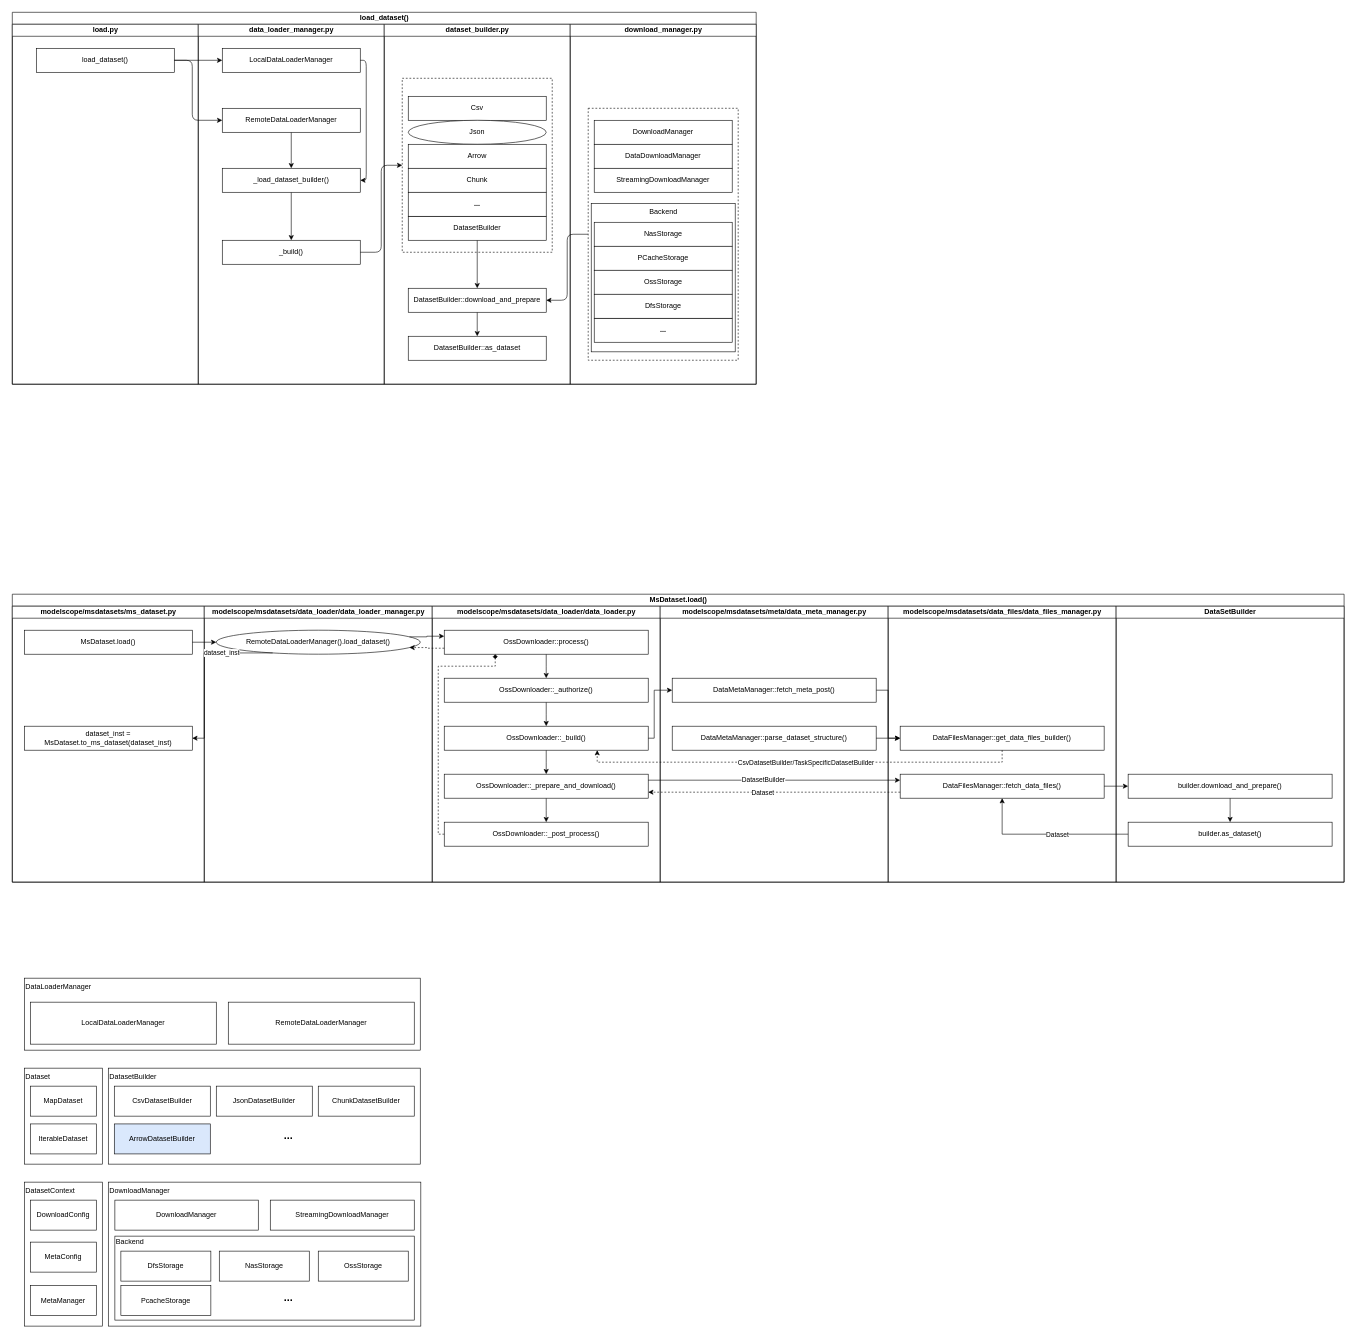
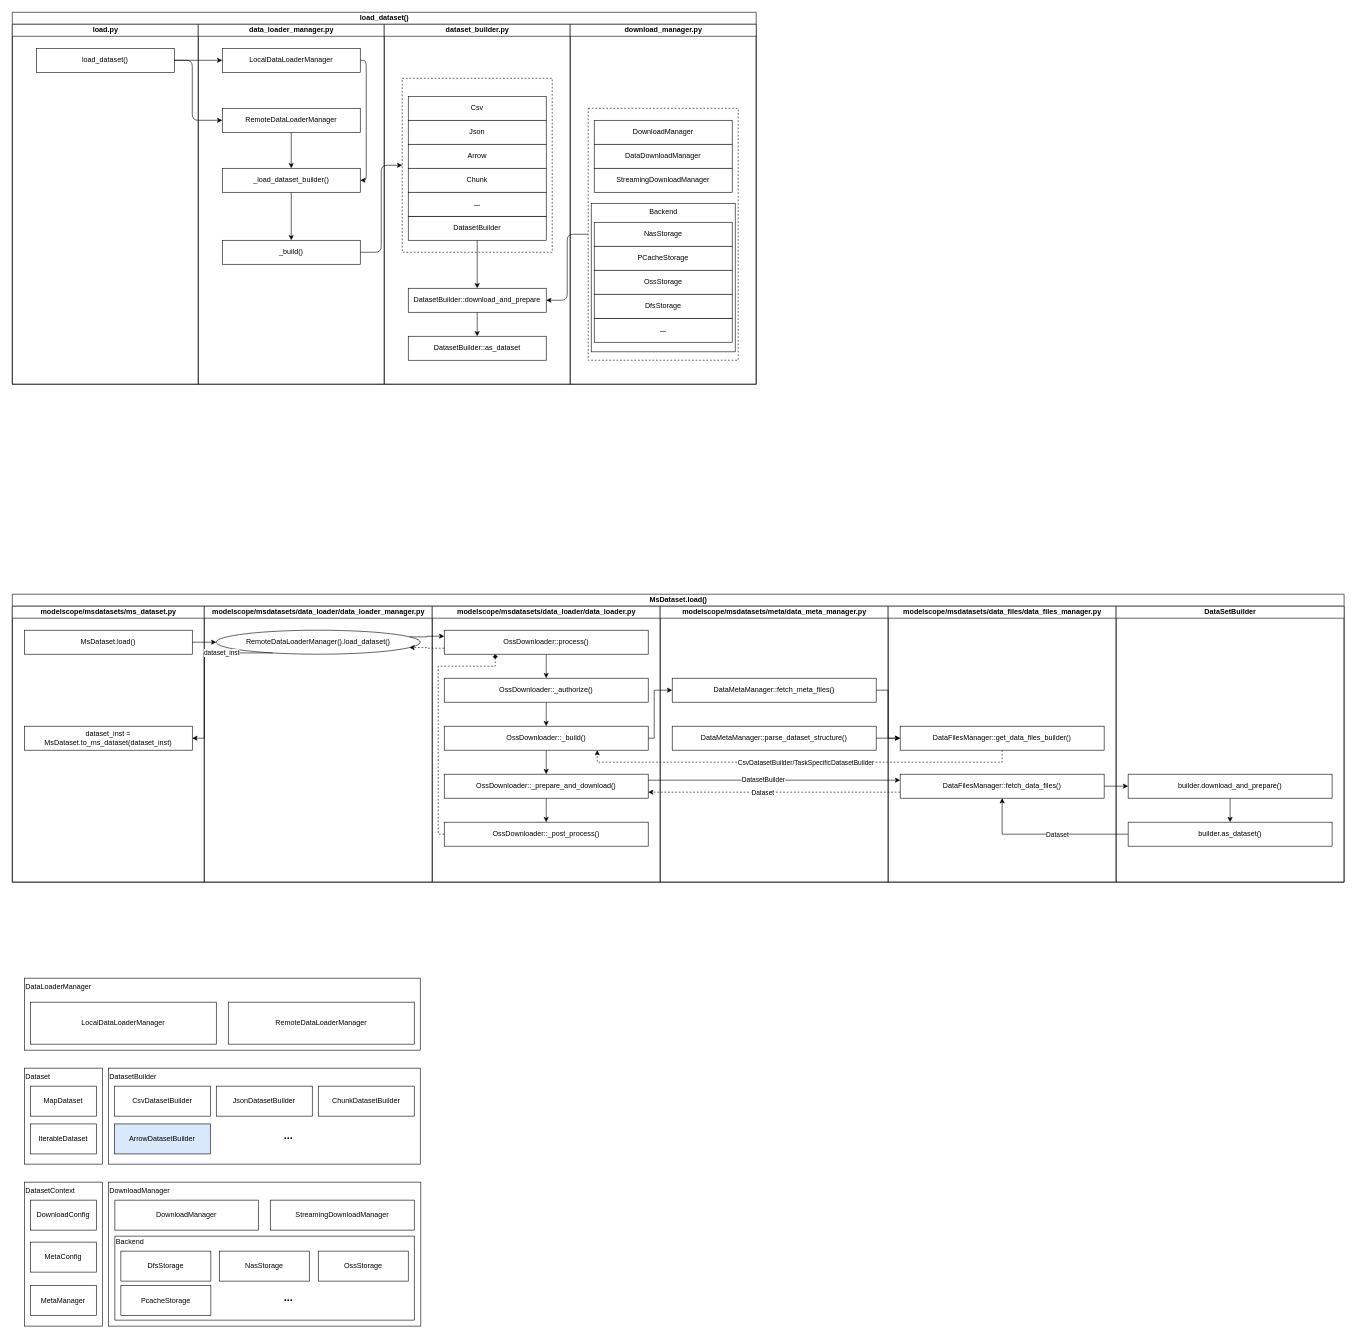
(477, 132) -> (477, 132)
(774, 690) -> (774, 690)
